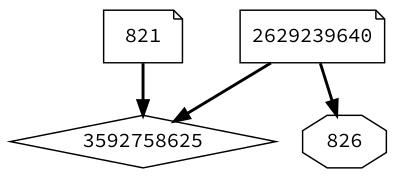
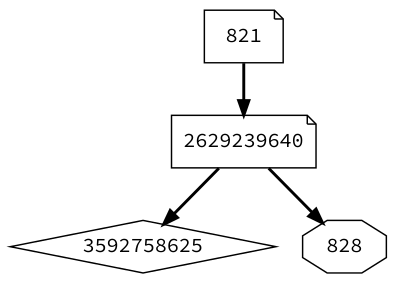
(143, 82) -> (244, 82)
(344, 142) -> (344, 247)
